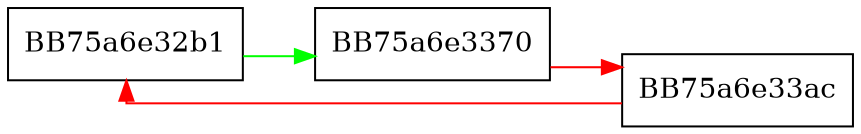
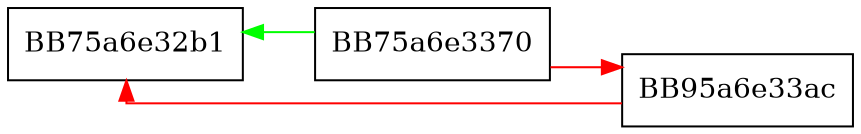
(269, 56) -> (289, 32)
(738, 90) -> (738, 90)
